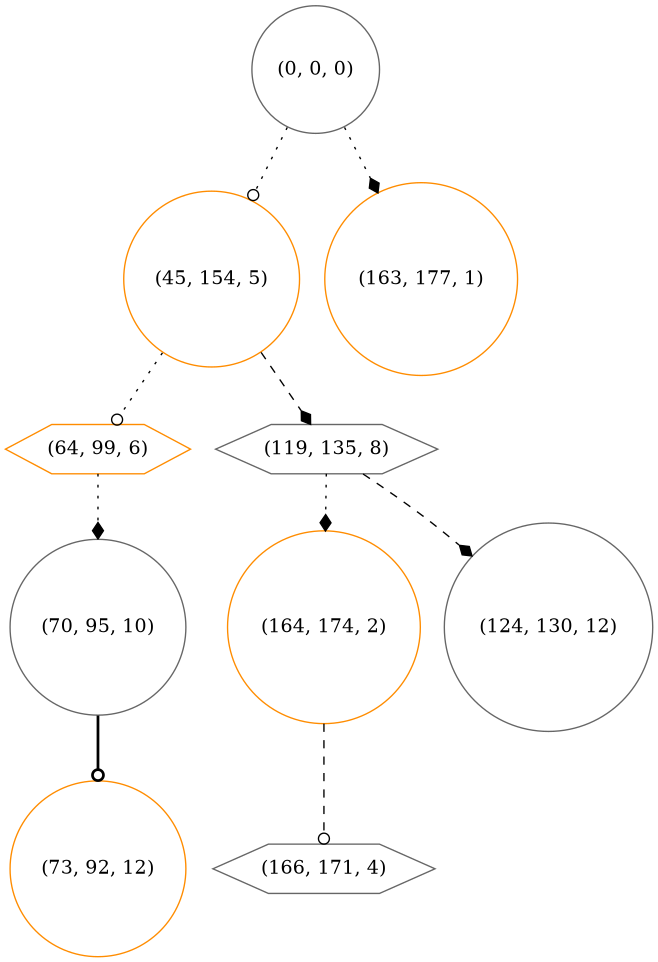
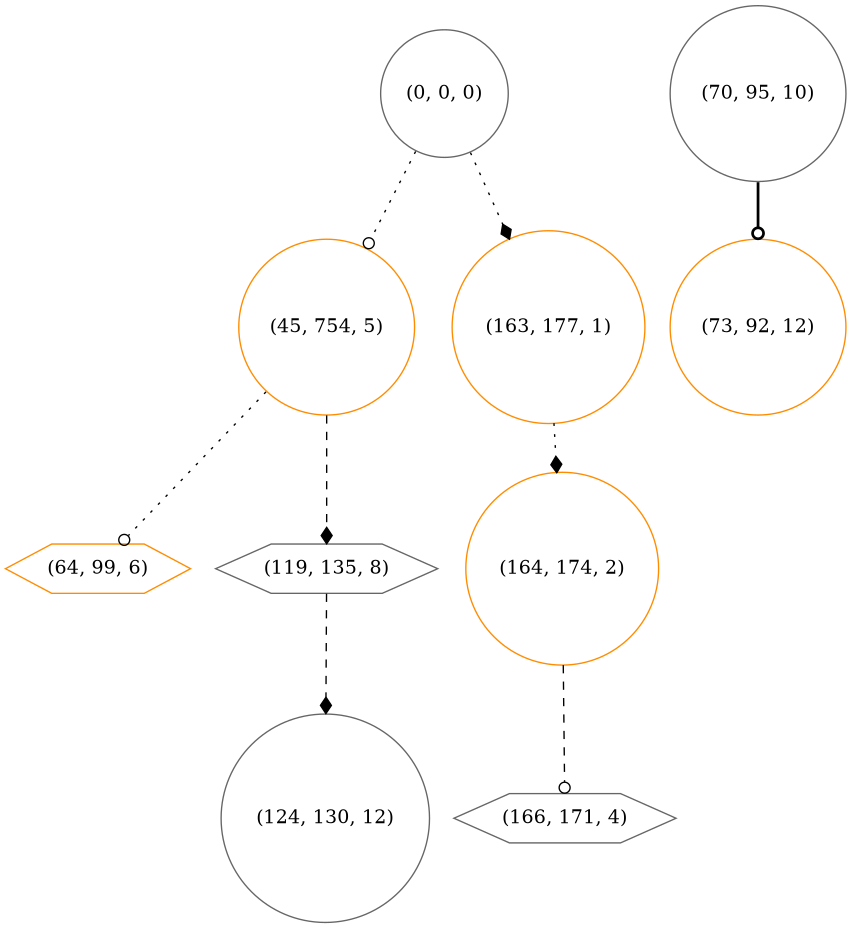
(212, 279) -> (327, 327)
(326, 494) -> (555, 440)
(98, 498) -> none
